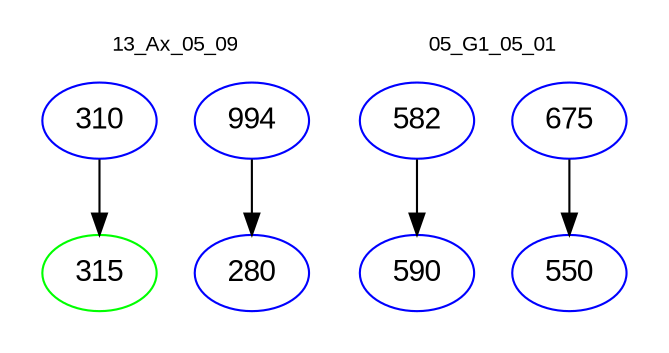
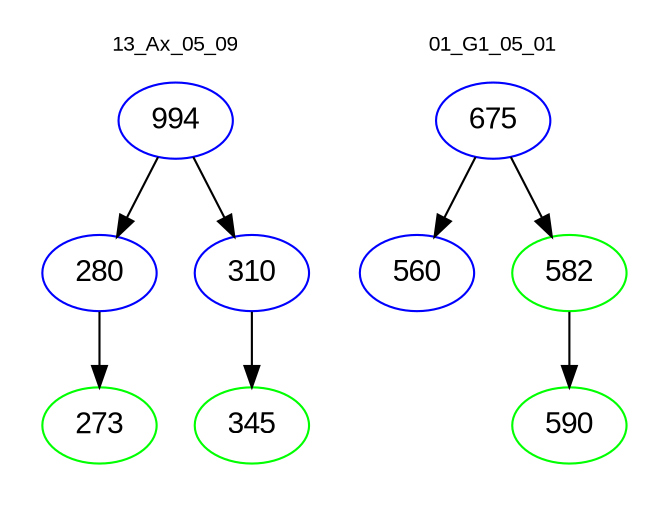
(493, 46) -> (493, 46)
(417, 121) -> (569, 273)
none -> (209, 187)
none -> (526, 187)
(99, 273) -> (252, 425)
(417, 273) -> (569, 425)
(569, 273) -> (417, 273)
none -> (99, 425)
